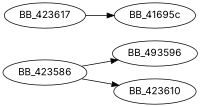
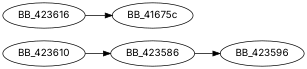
(45, 15) -> (44, 15)
(155, 15) -> (153, 15)
(155, 54) -> (262, 54)
(97, 81) -> (94, 54)
